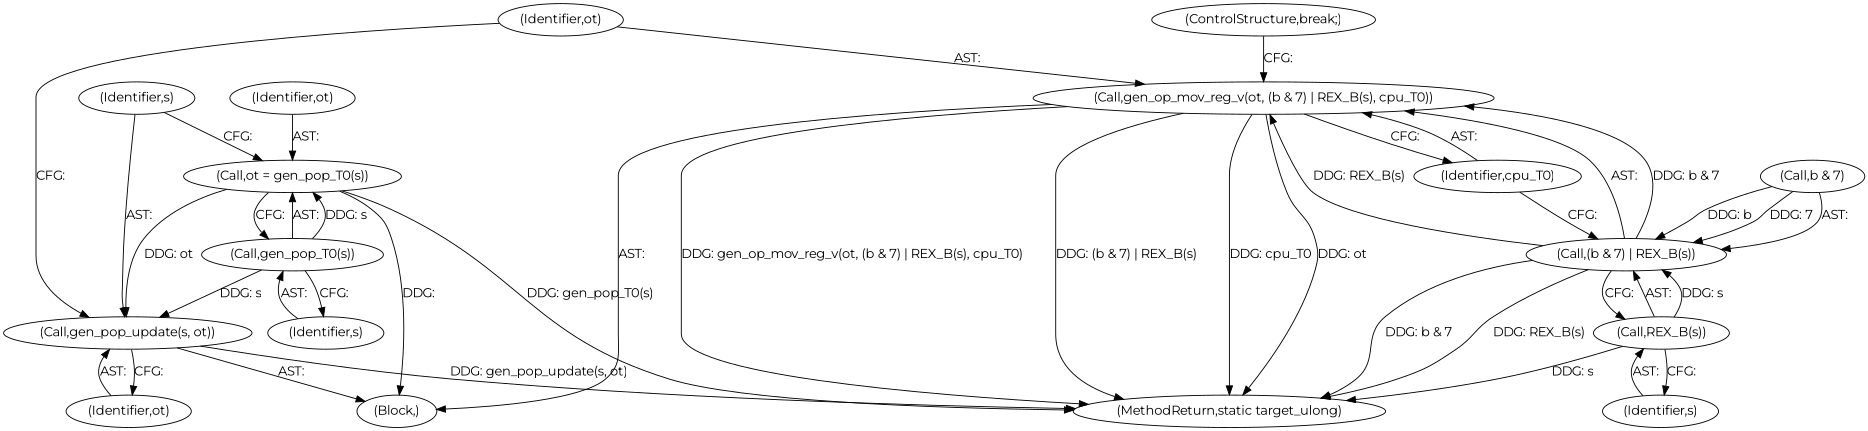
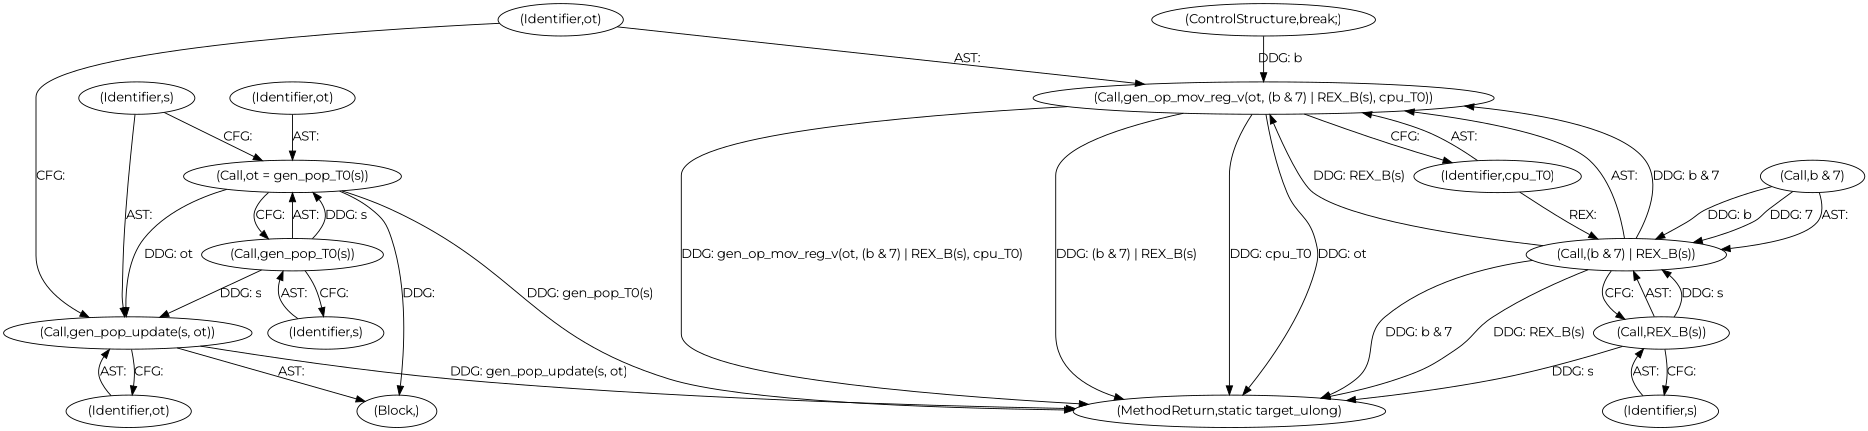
(1280, 59) -> (1280, 59)
(646, 153) -> none
(1584, 216) -> (1584, 216)
